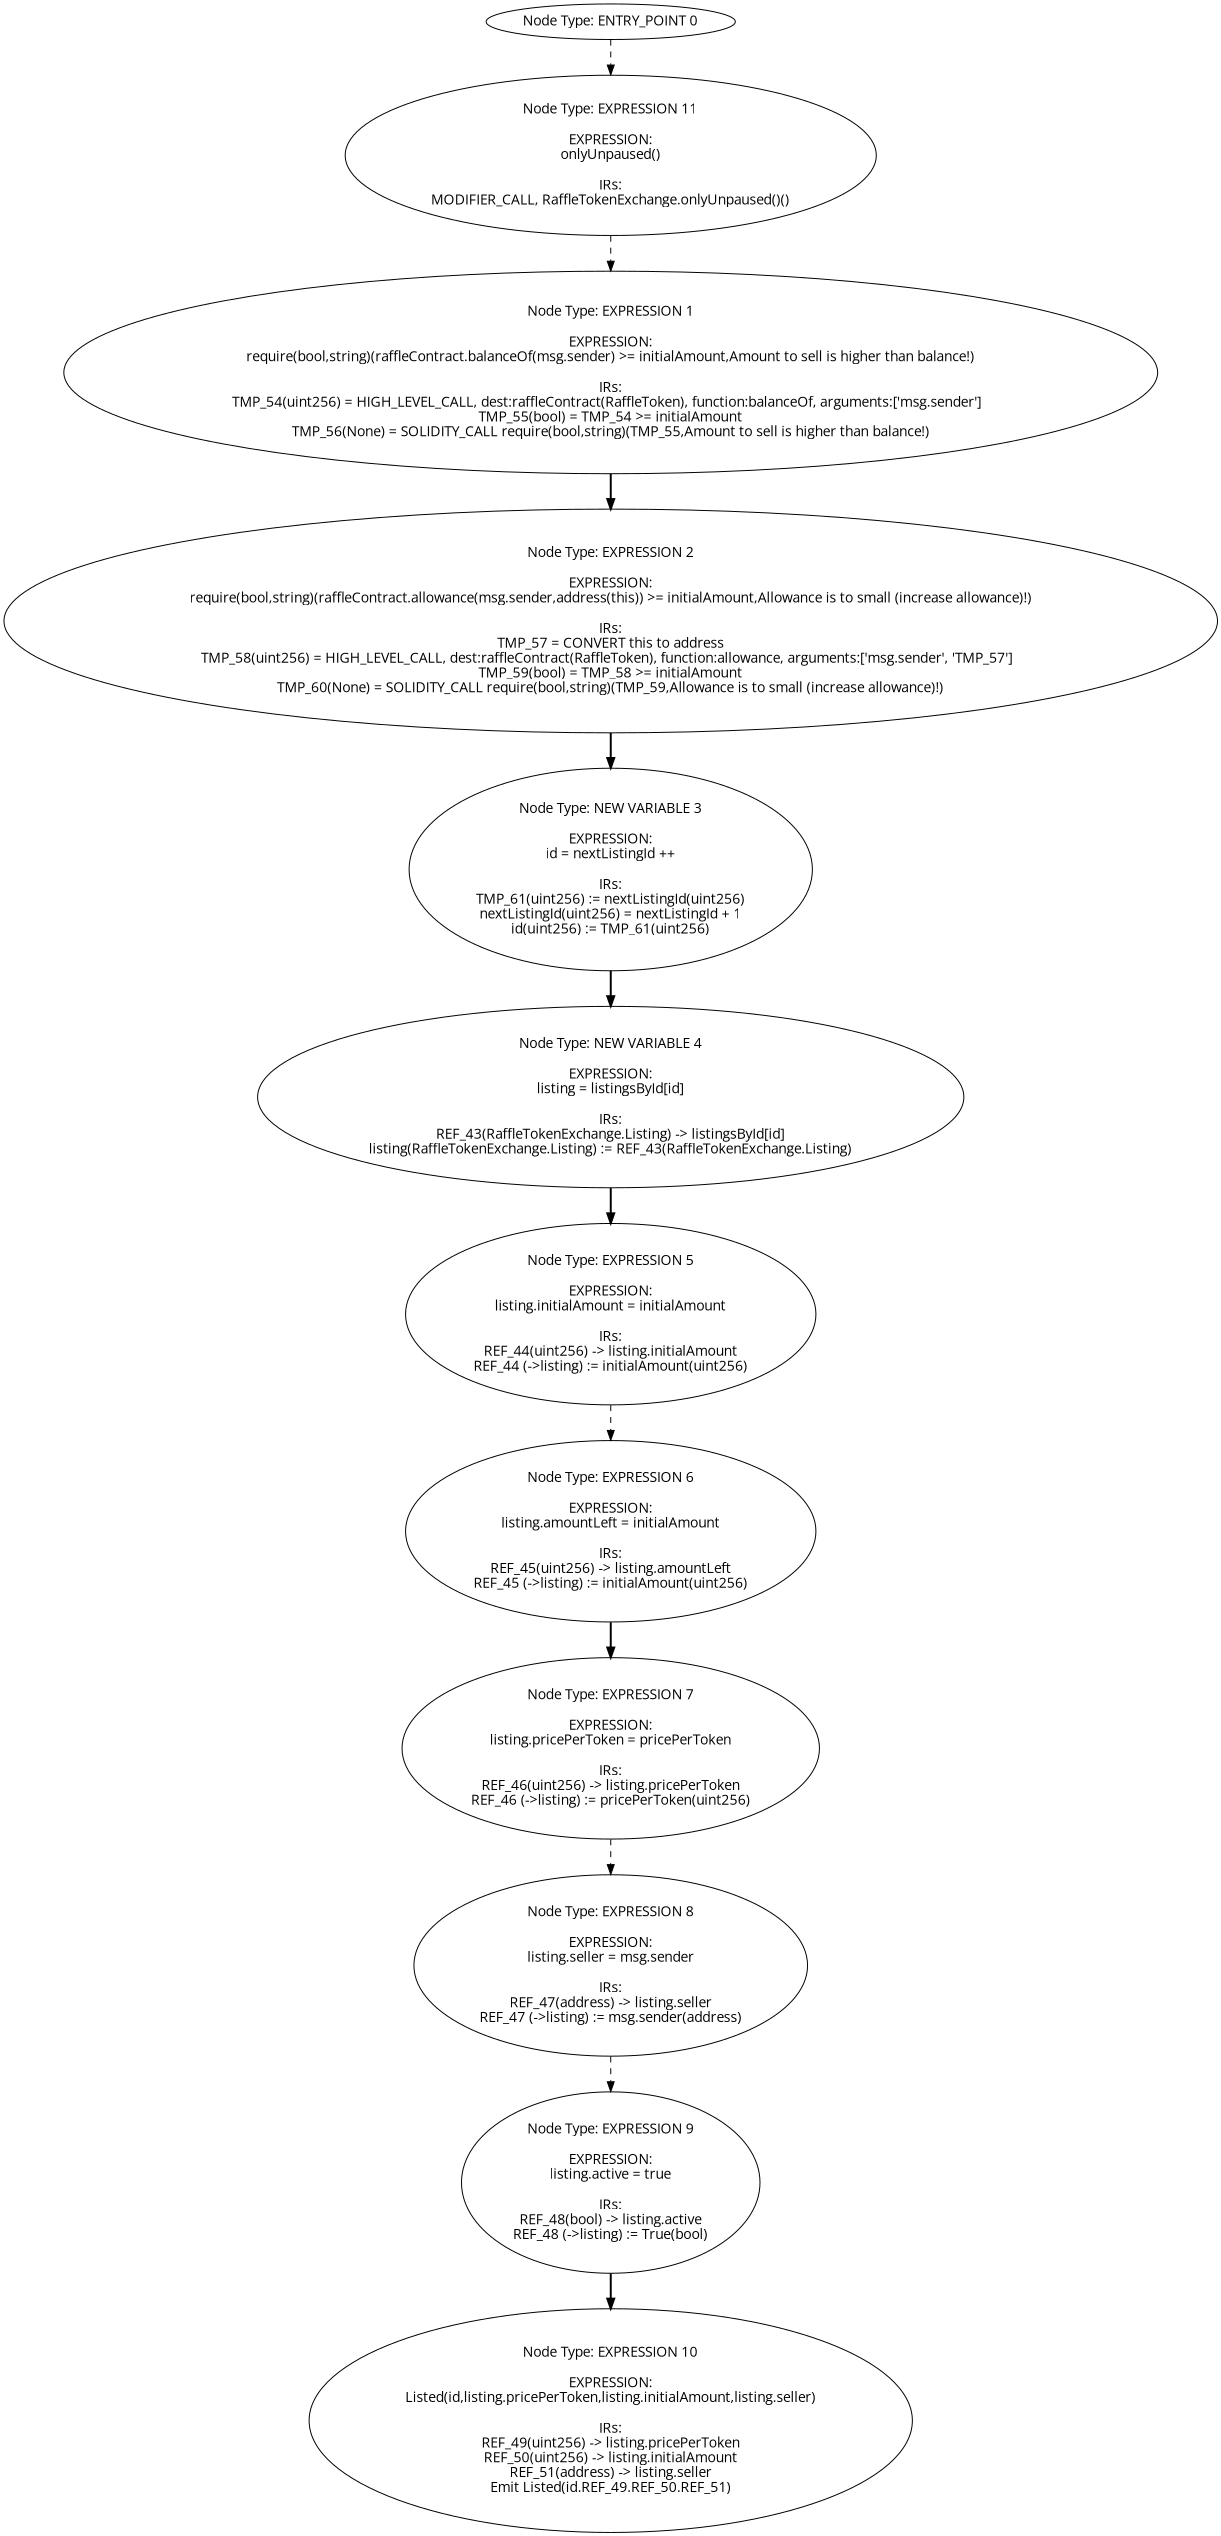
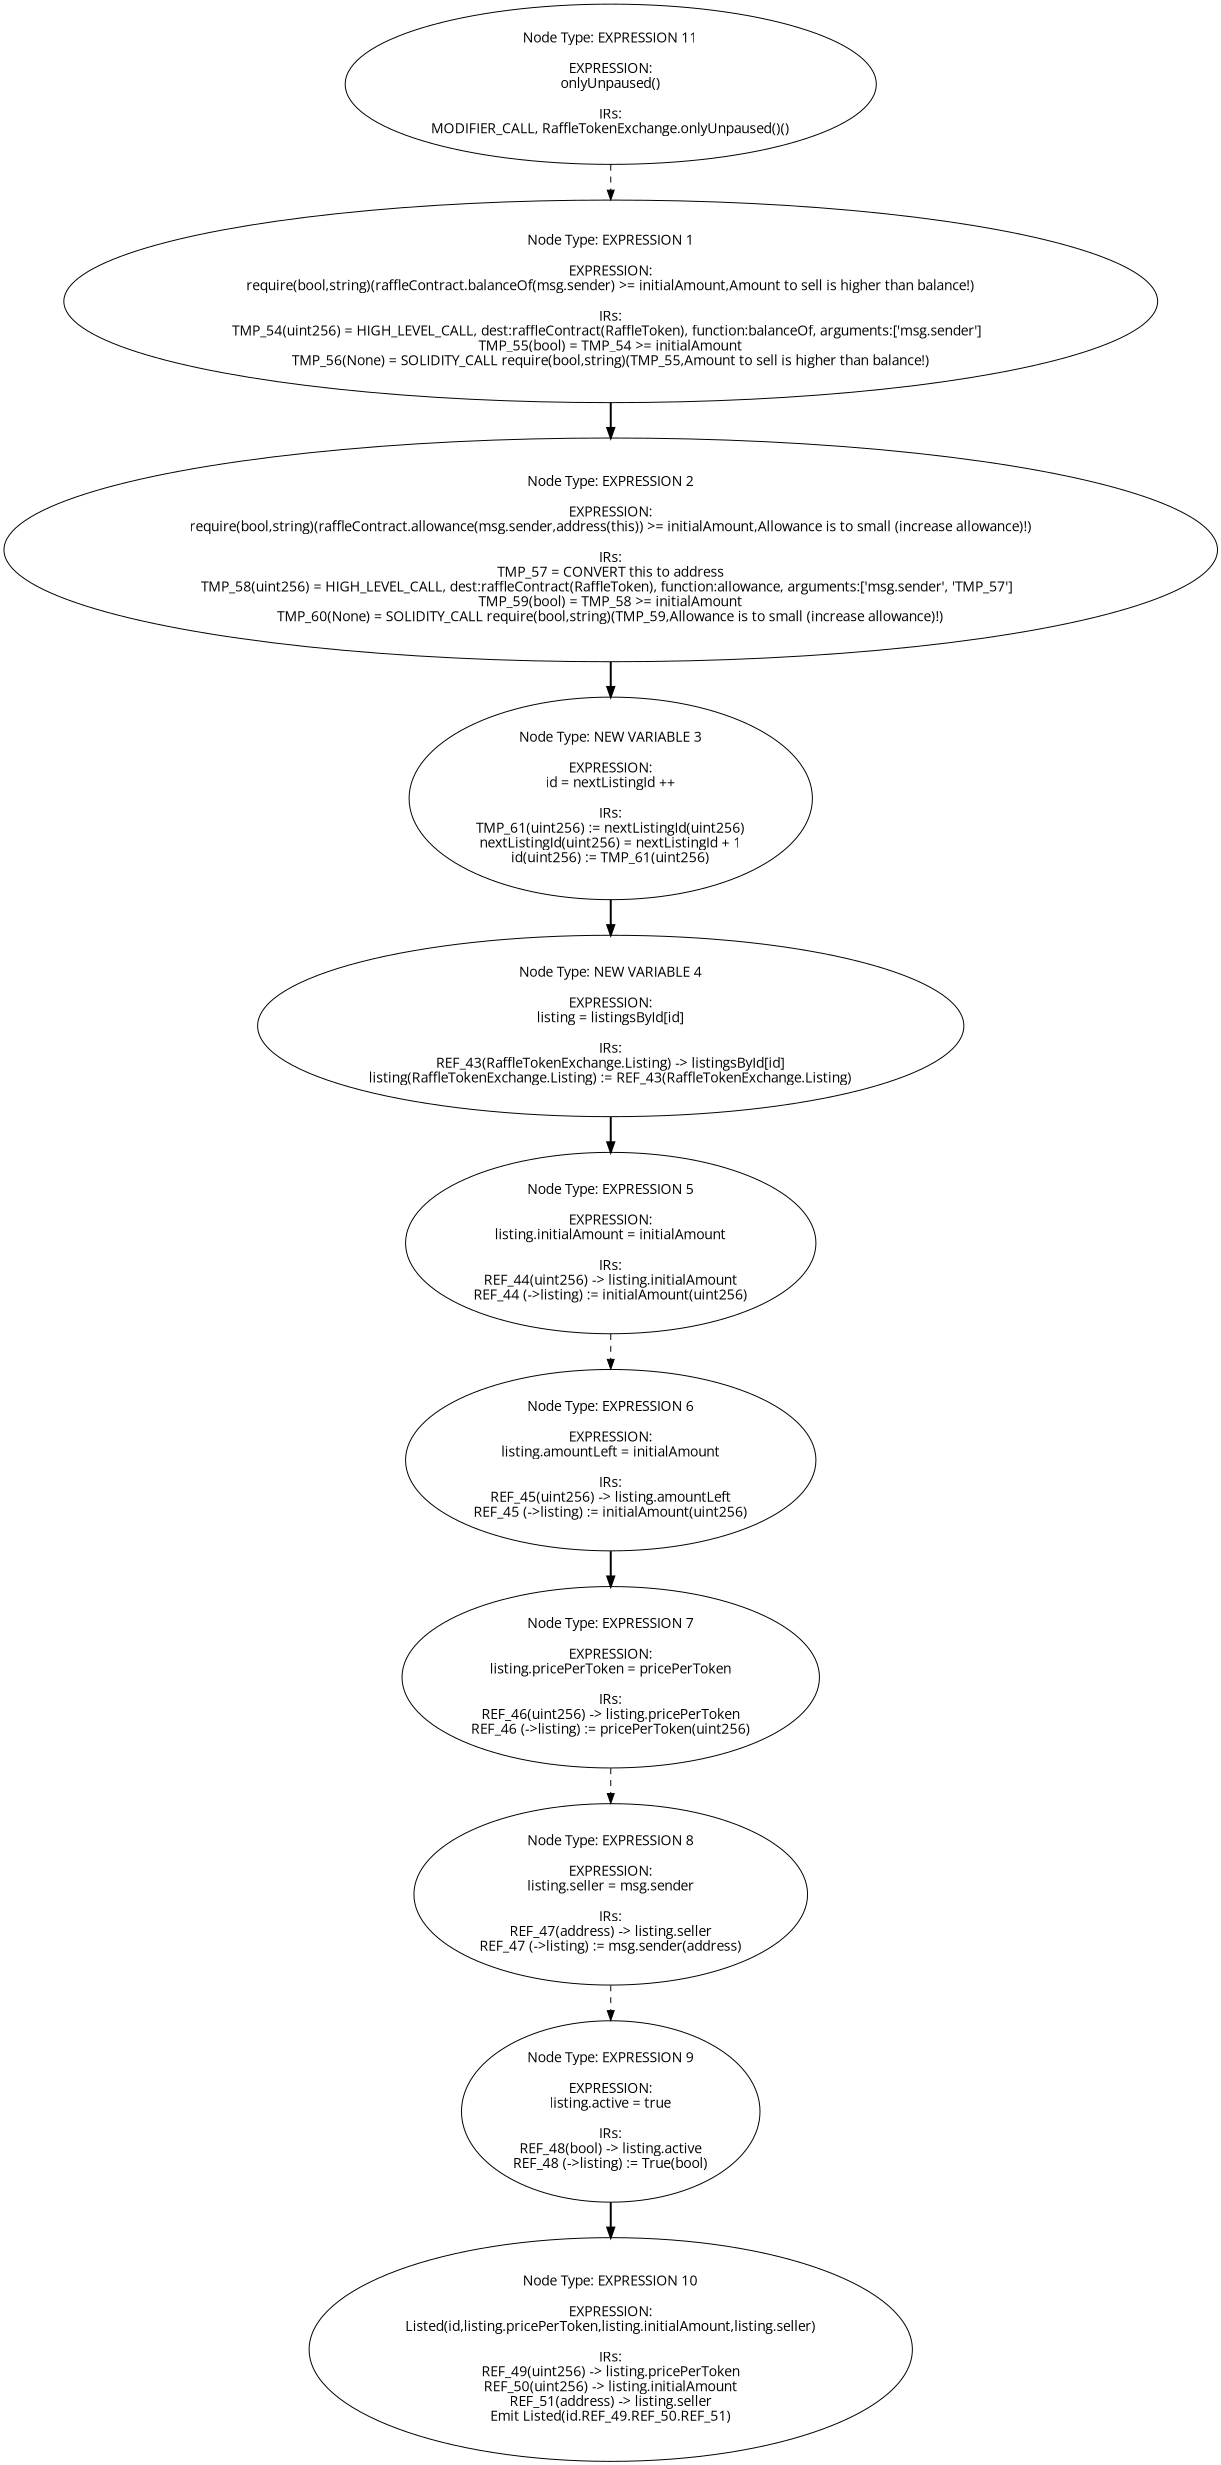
(611, 22) -> none
